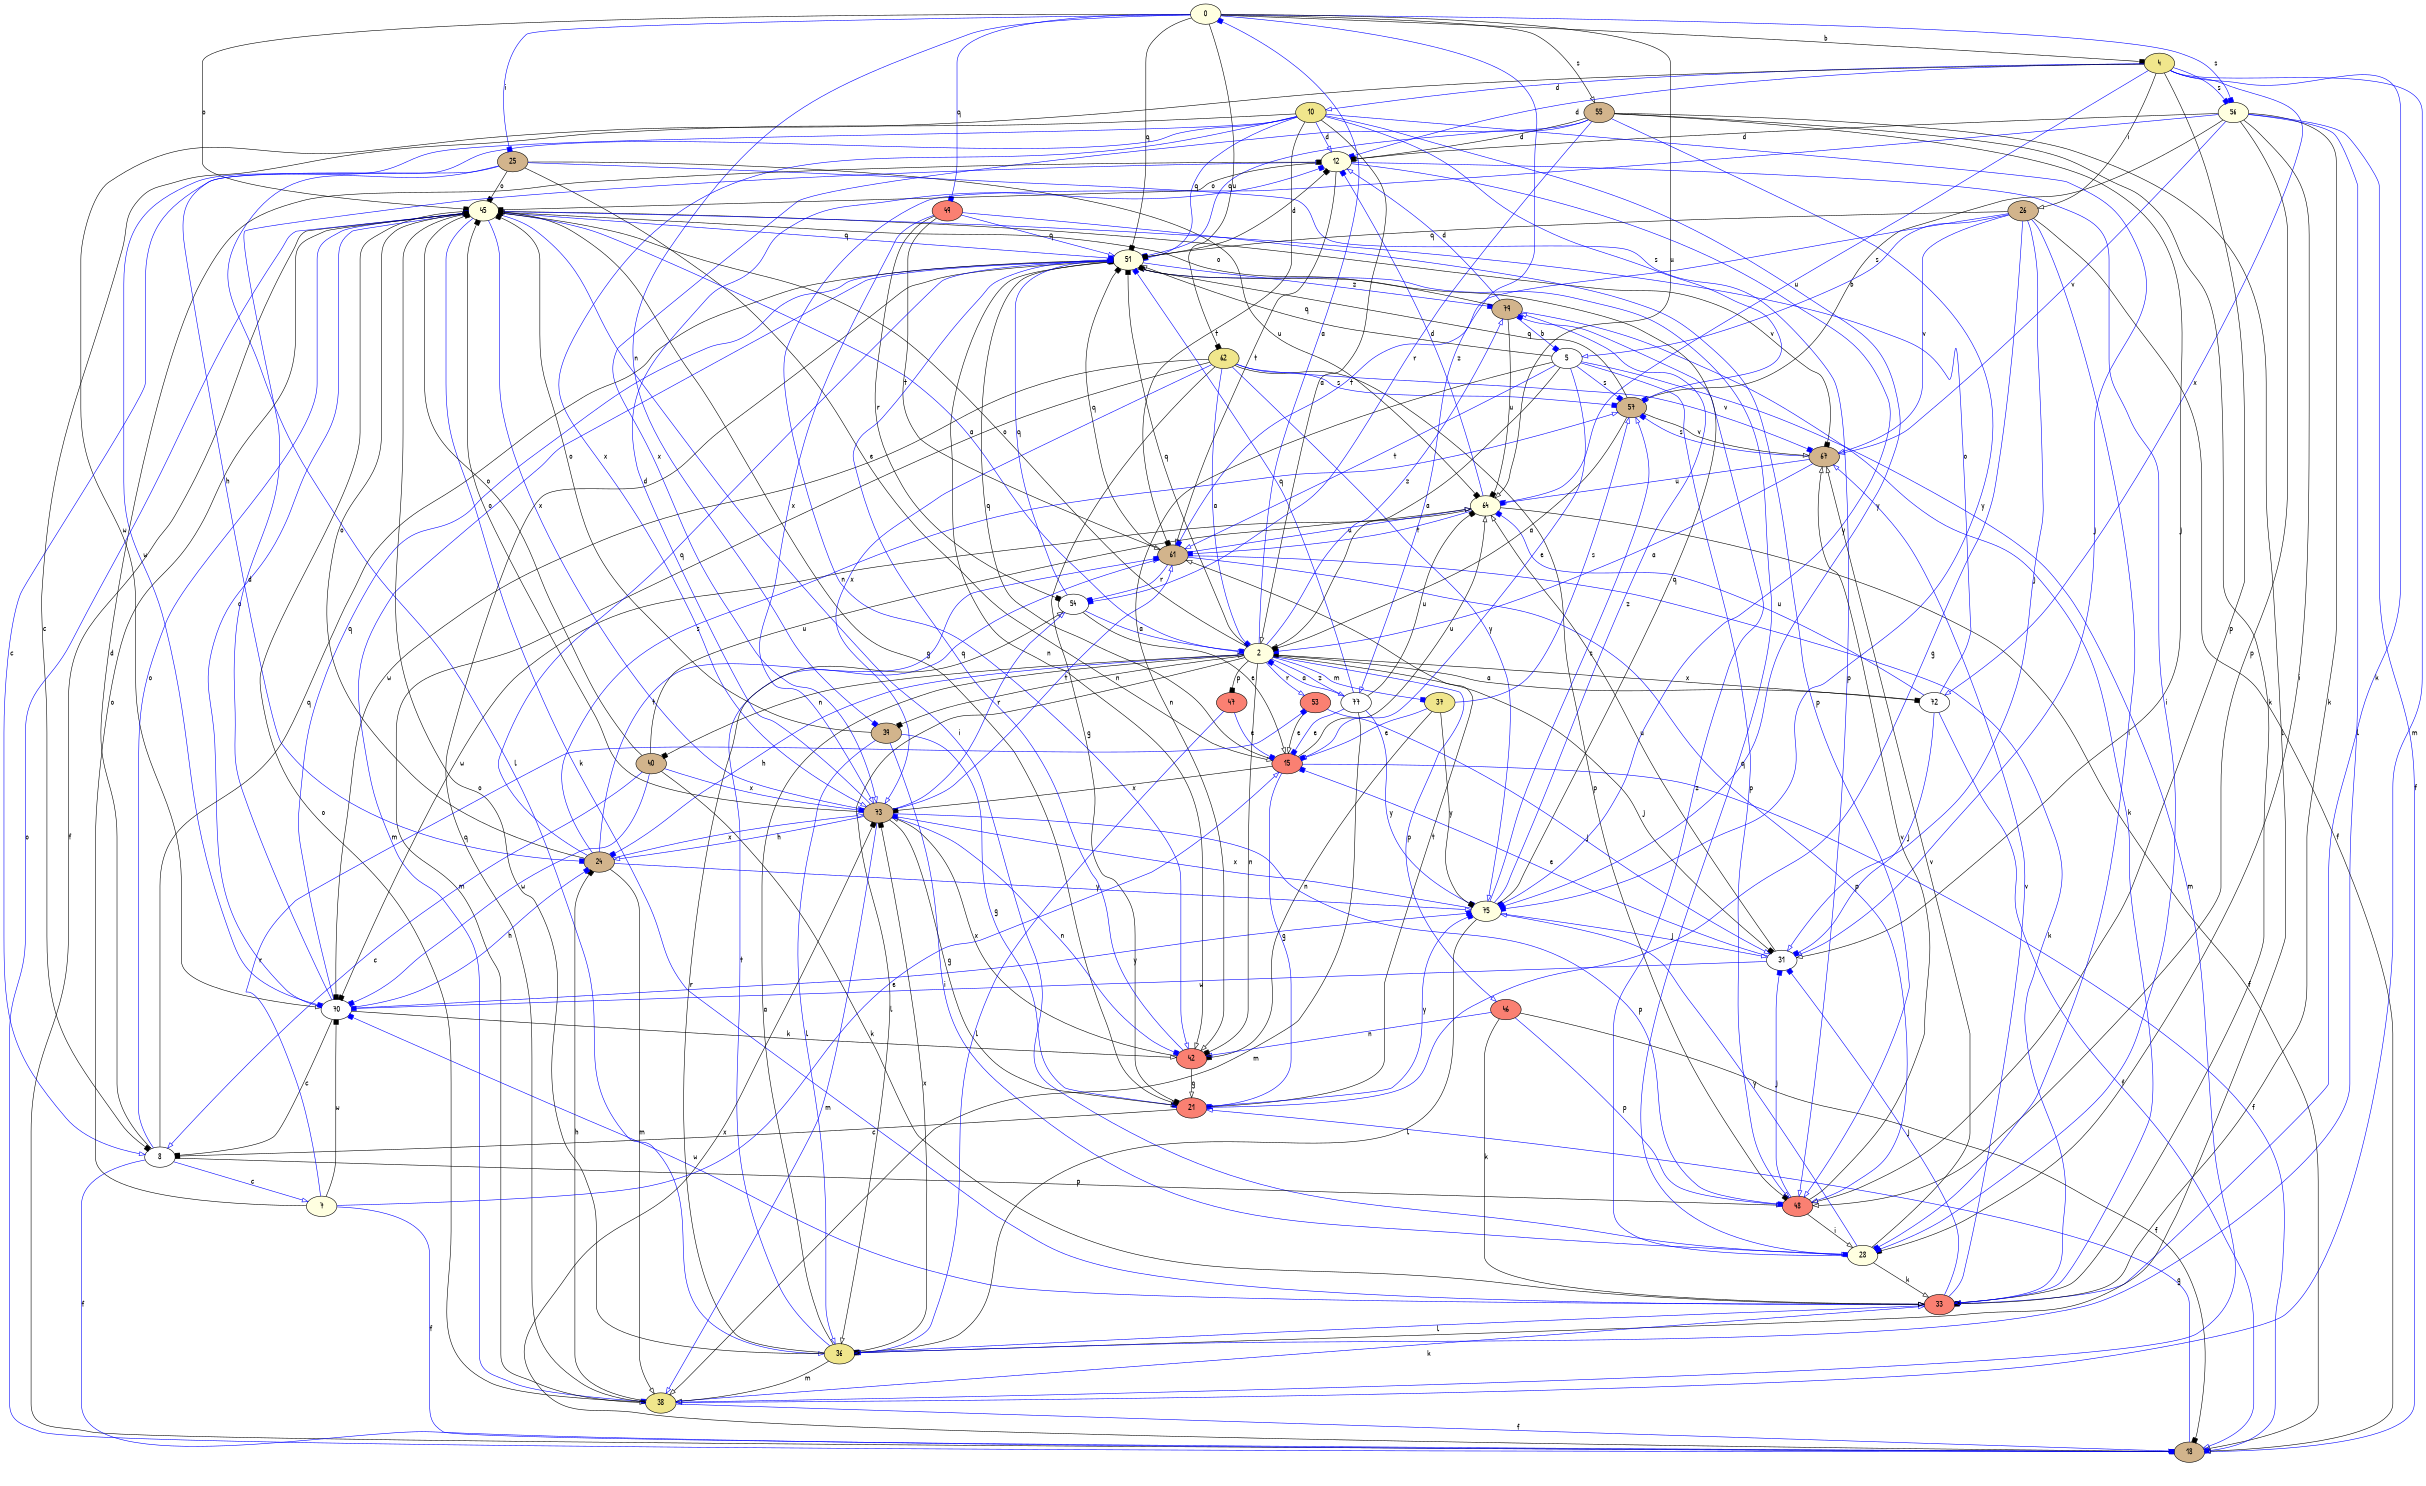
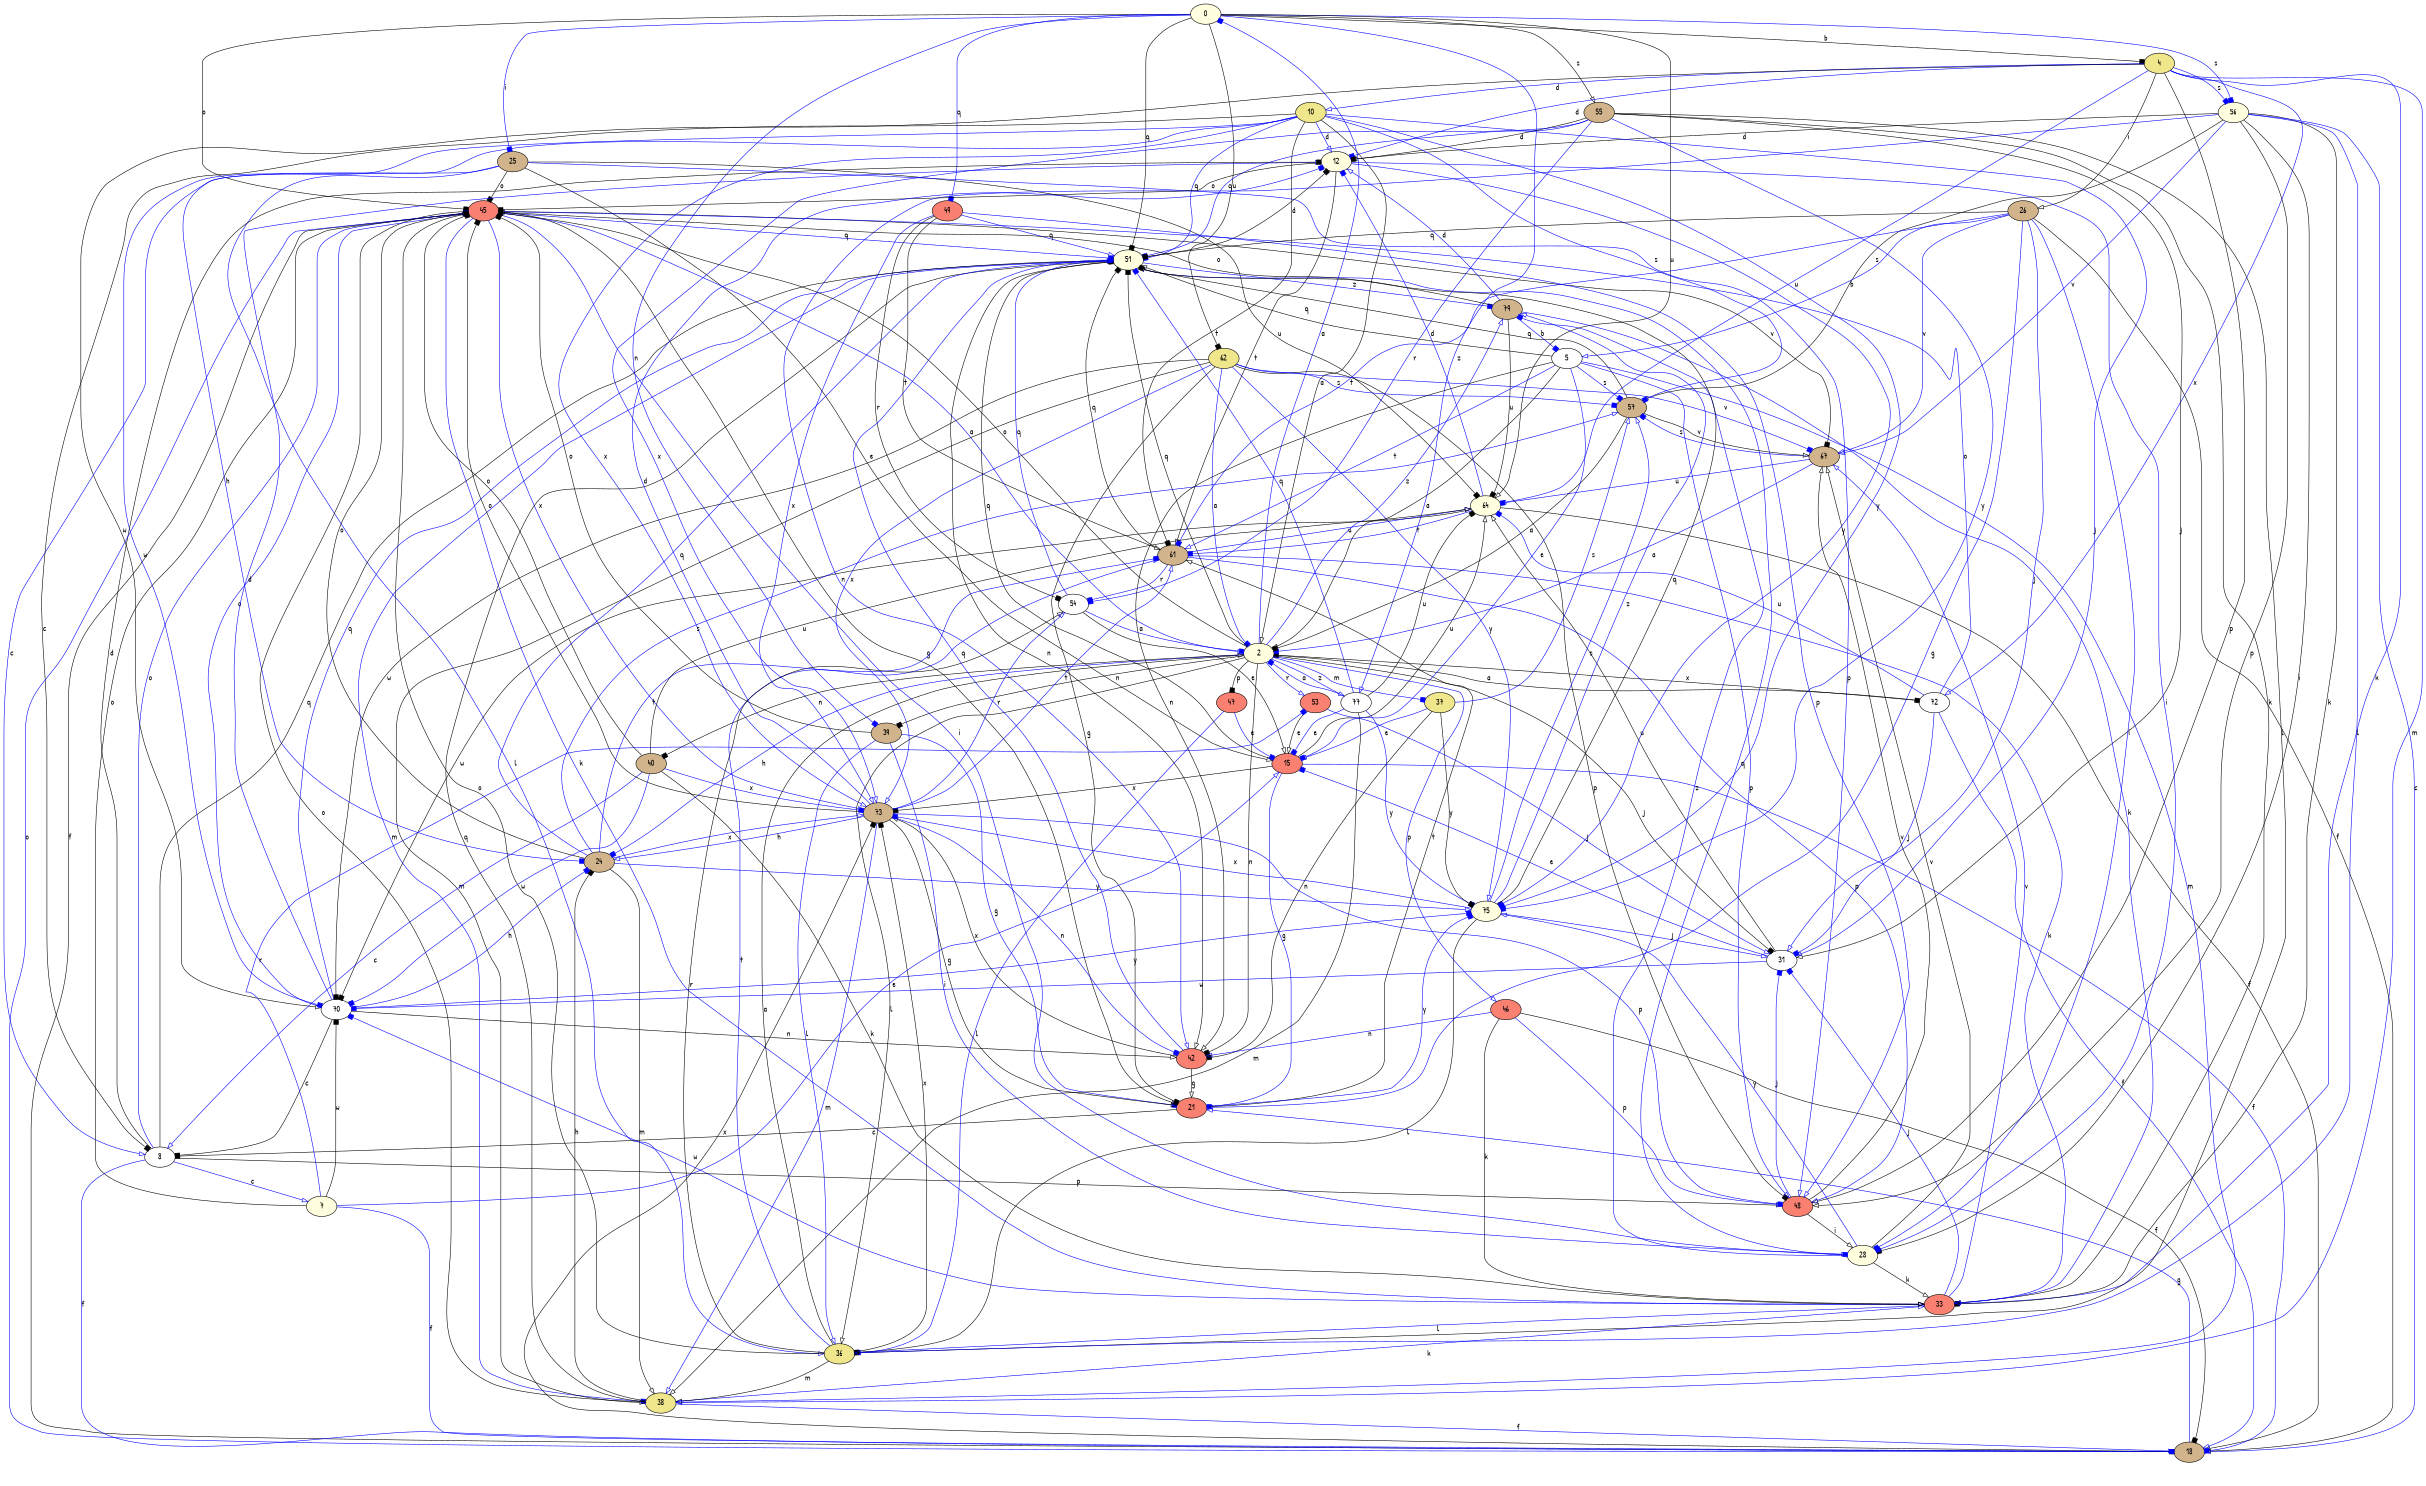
(483, 211) -> (483, 211)
(2416, 788) -> (2416, 788)
(789, 1034) -> (789, 1034)
